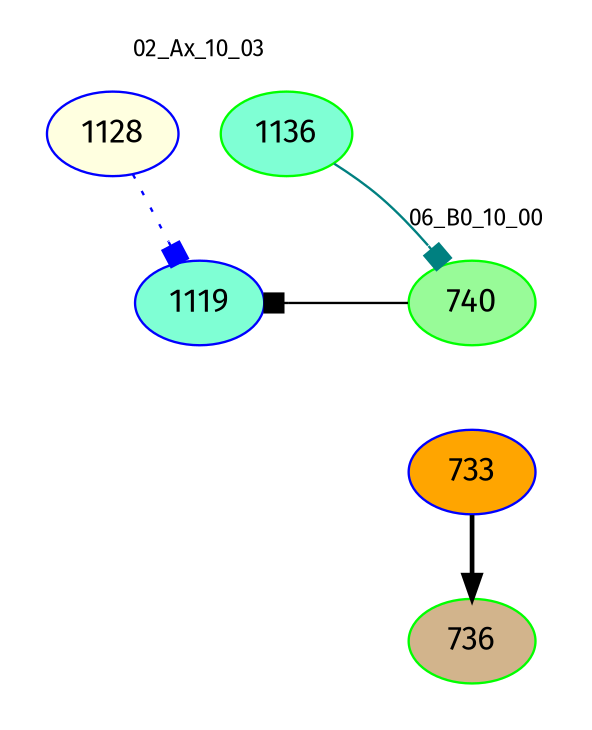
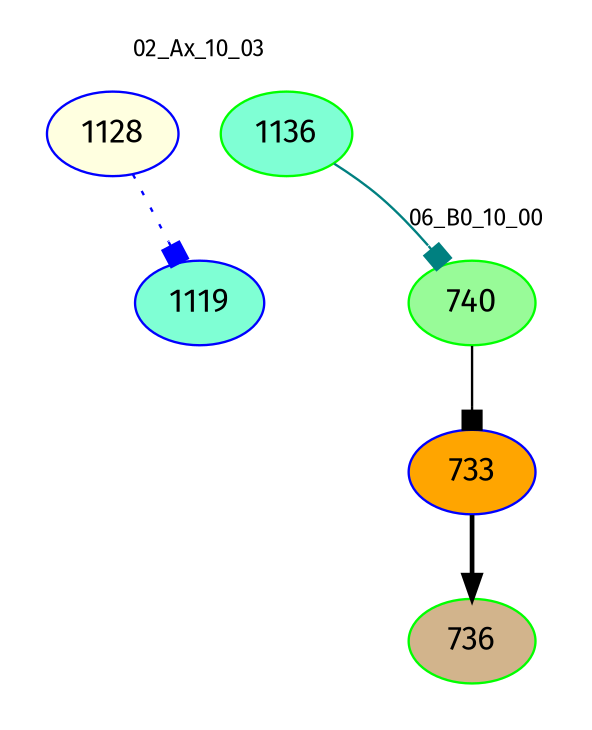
(348, 303) -> (472, 376)
